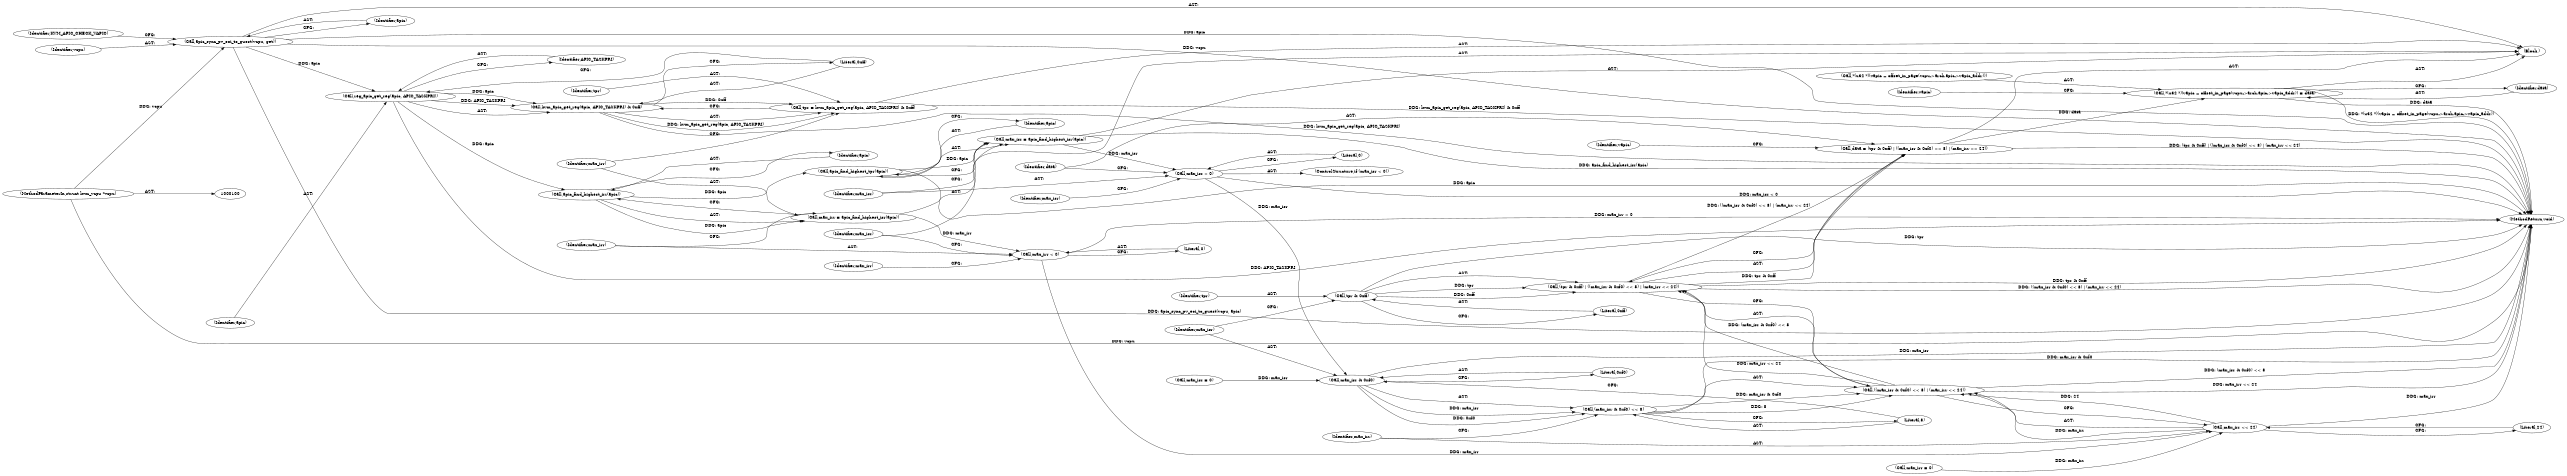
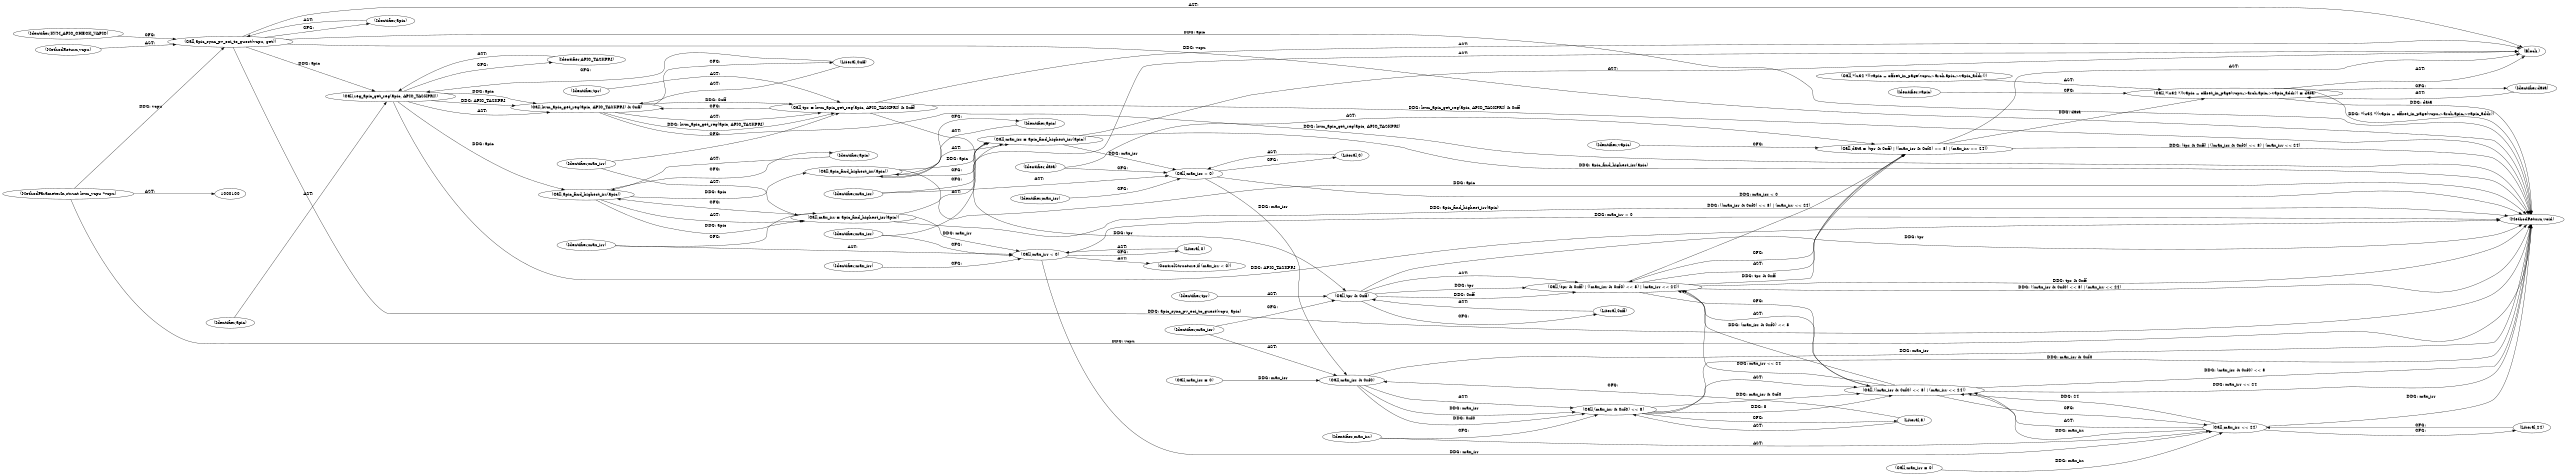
(68, 50) -> (68, 50)
(853, 172) -> (853, 172)
(1352, 172) -> none
none -> (1697, 208)
none -> (1065, 233)
none -> (1194, 266)
(1614, 373) -> none
